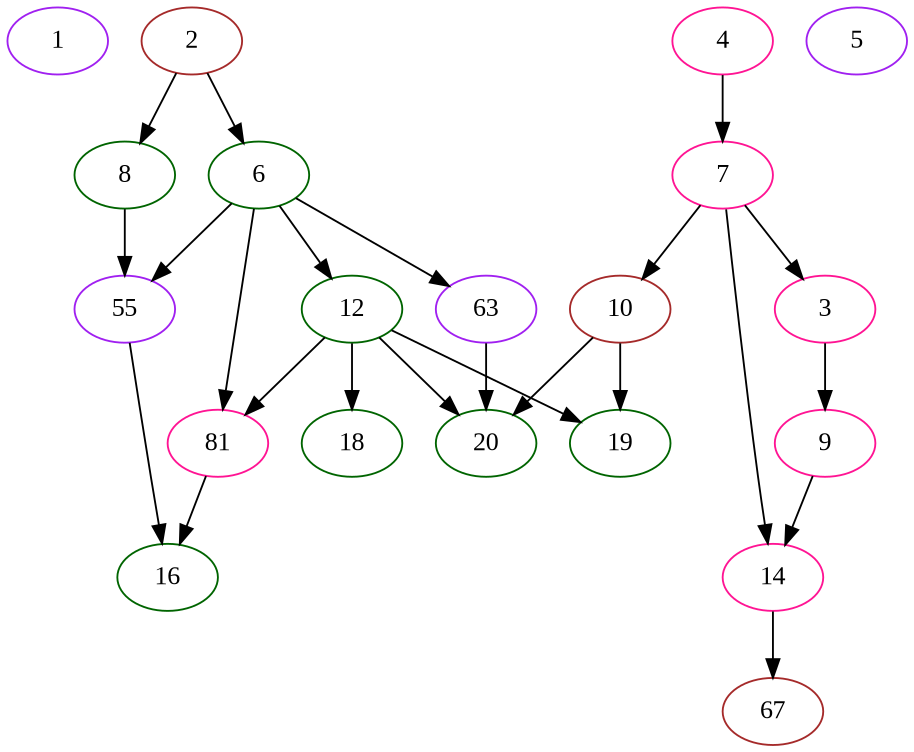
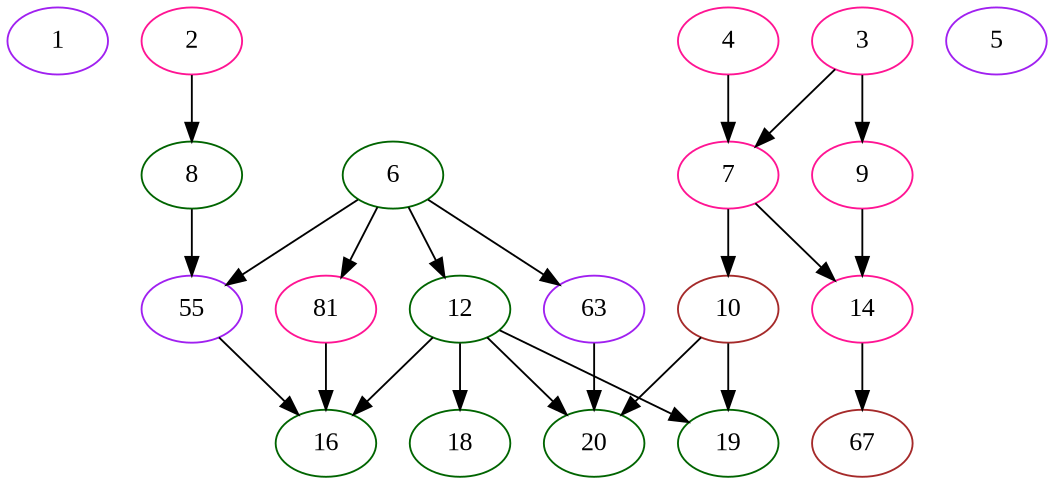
(192, 41) -> (192, 41)
(221, 100) -> none
(768, 235) -> (802, 101)
(292, 370) -> (400, 370)
